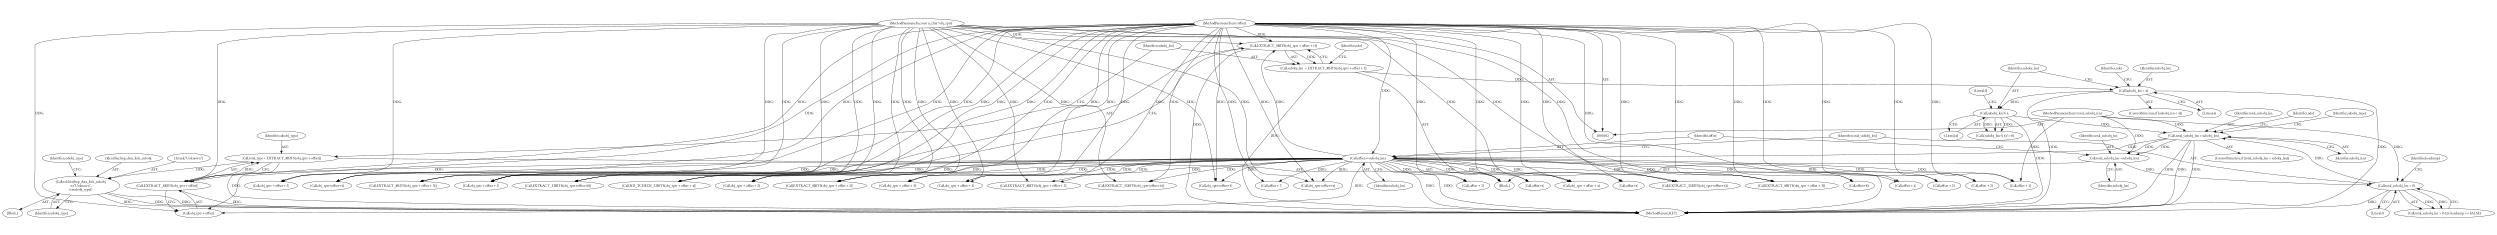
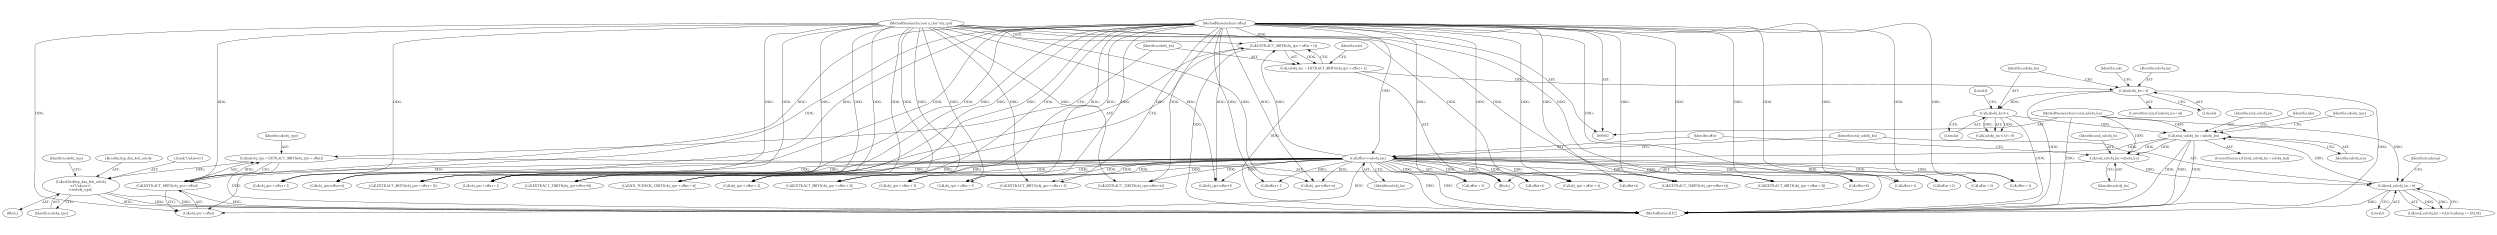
(2036, 139) -> (1916, 210)
(281, 158) -> (281, 158)
